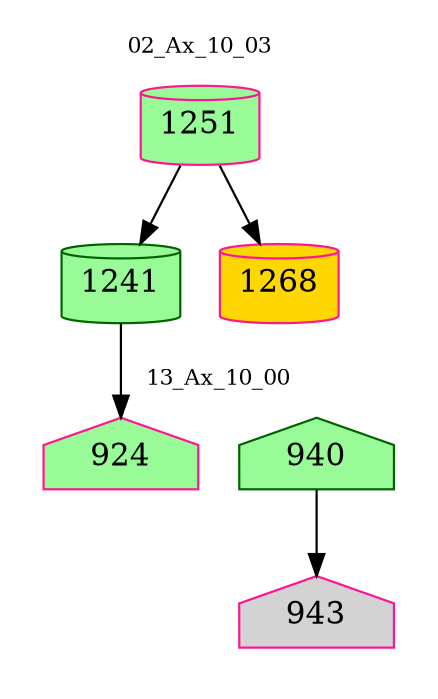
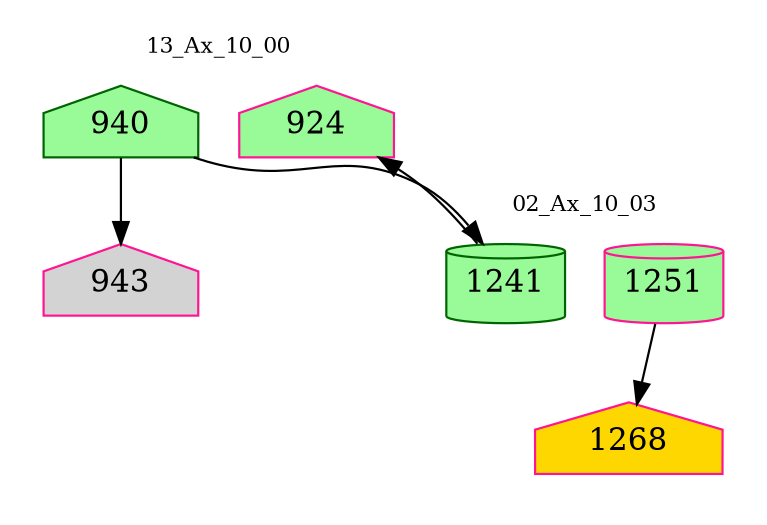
(166, 195) -> (339, 166)
(279, 284) -> (629, 442)
